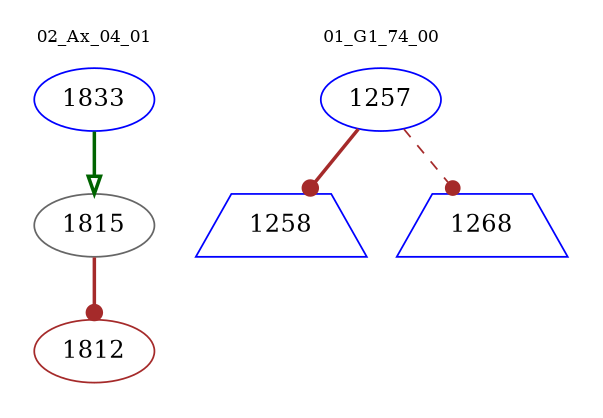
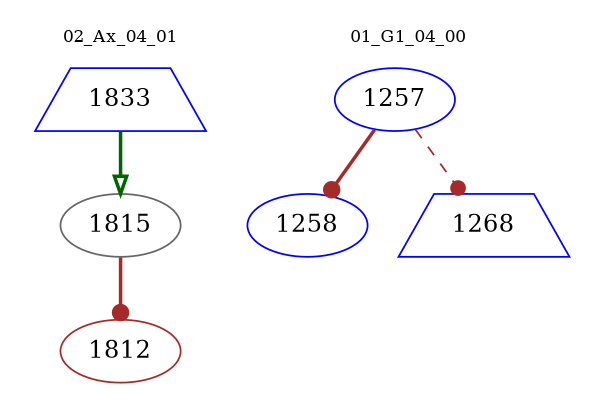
(382, 38) -> (409, 38)
(94, 100) -> (121, 100)
(281, 225) -> (308, 225)
